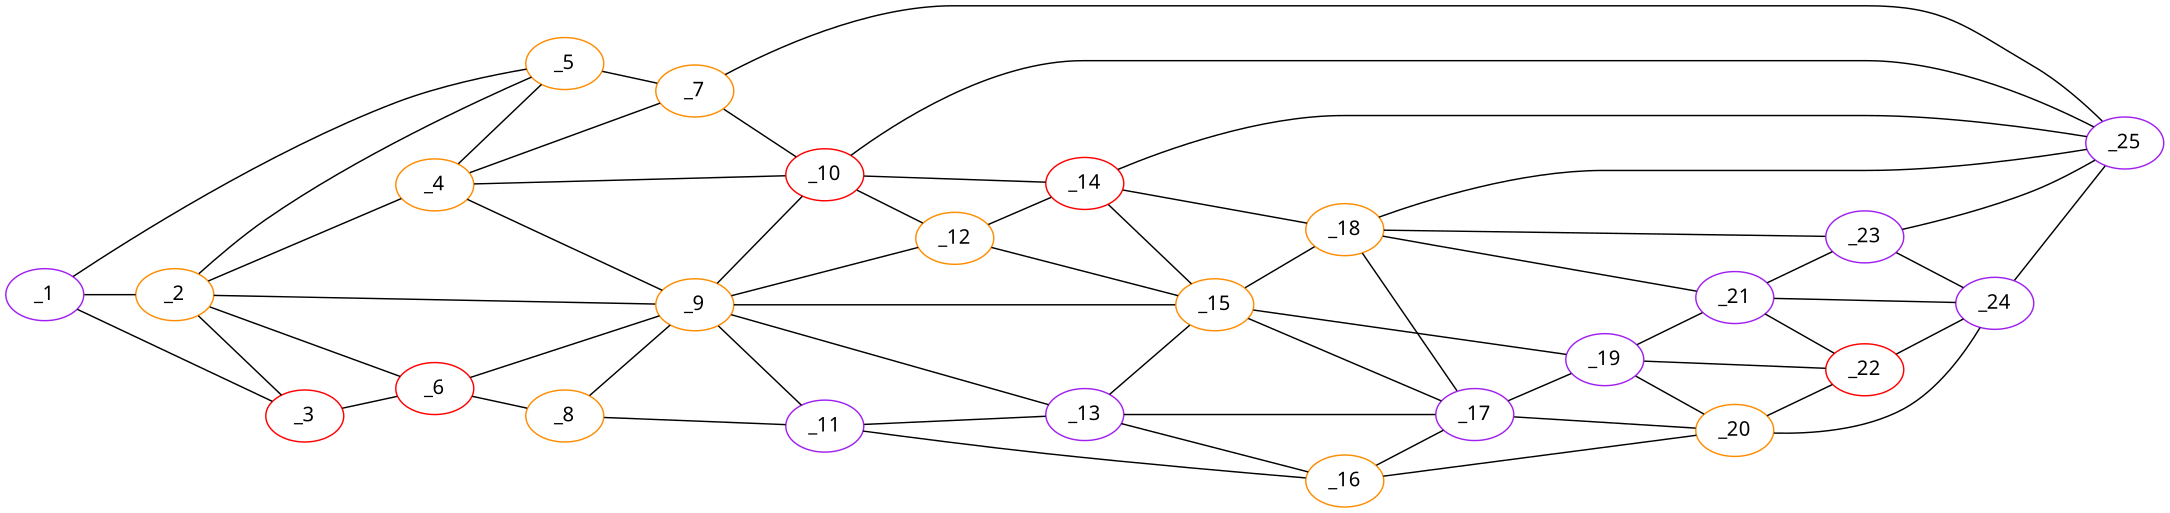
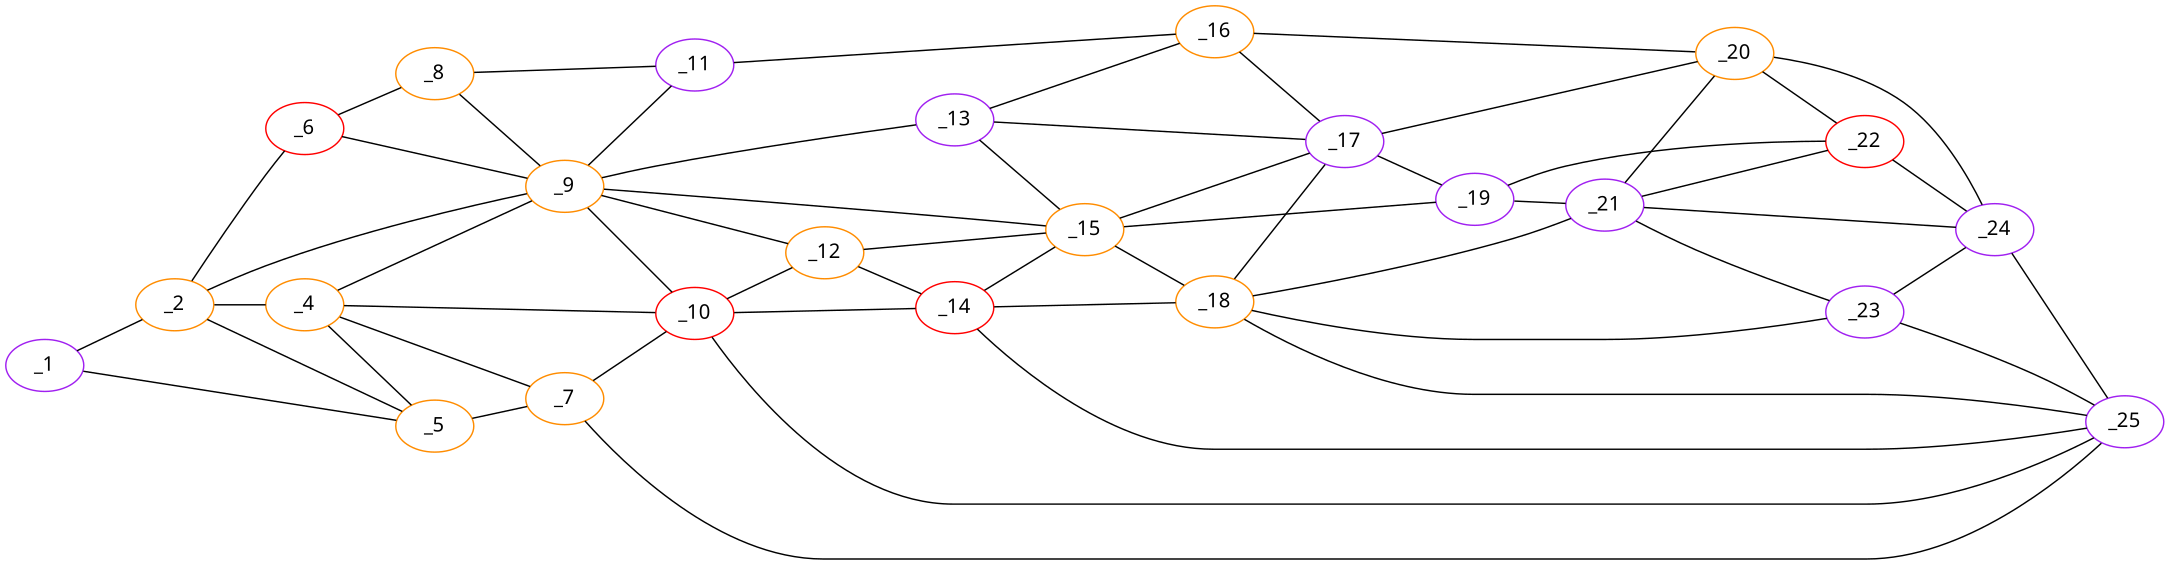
(1670, 395) -> (1670, 129)
(305, 416) -> none
(955, 420) -> none
